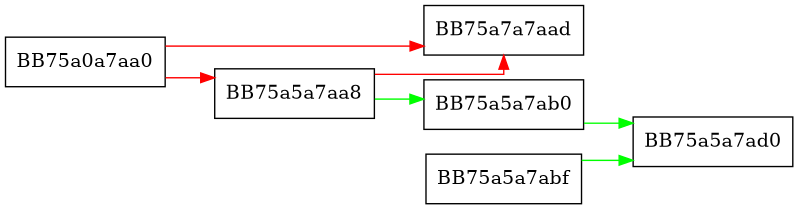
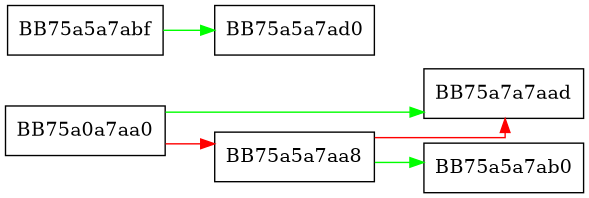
(288, 46) -> (288, 112)
(602, 123) -> none
